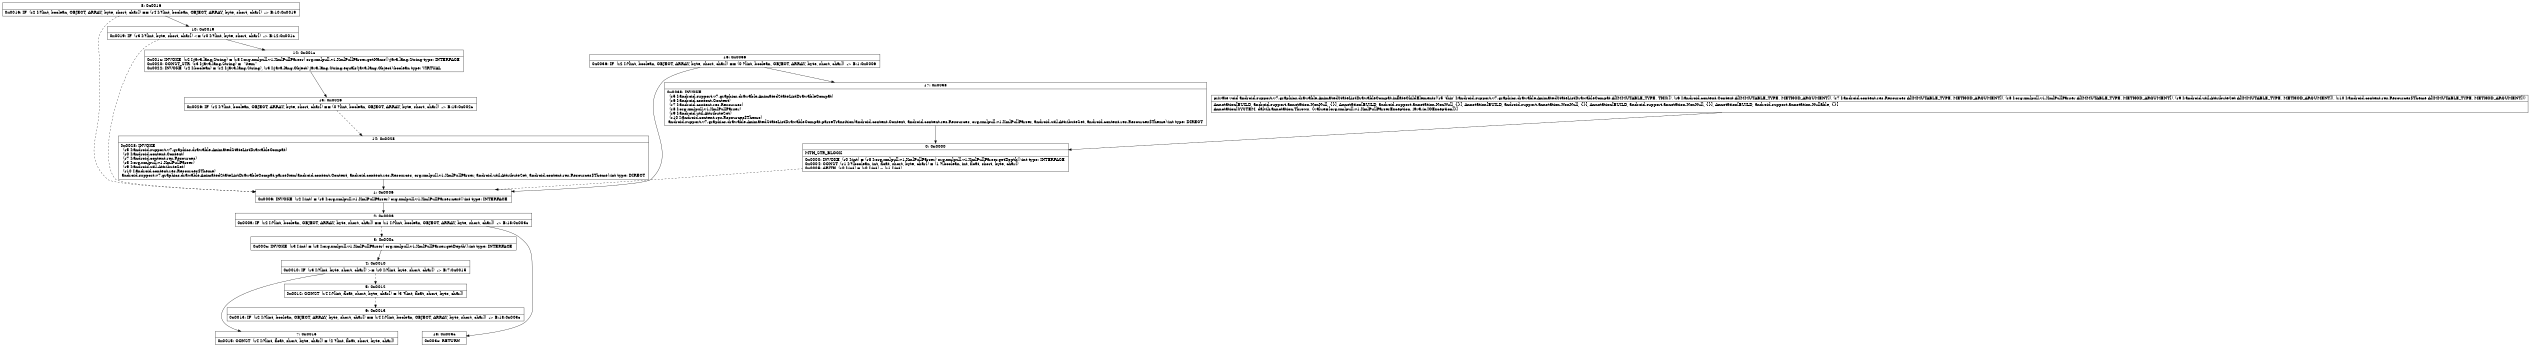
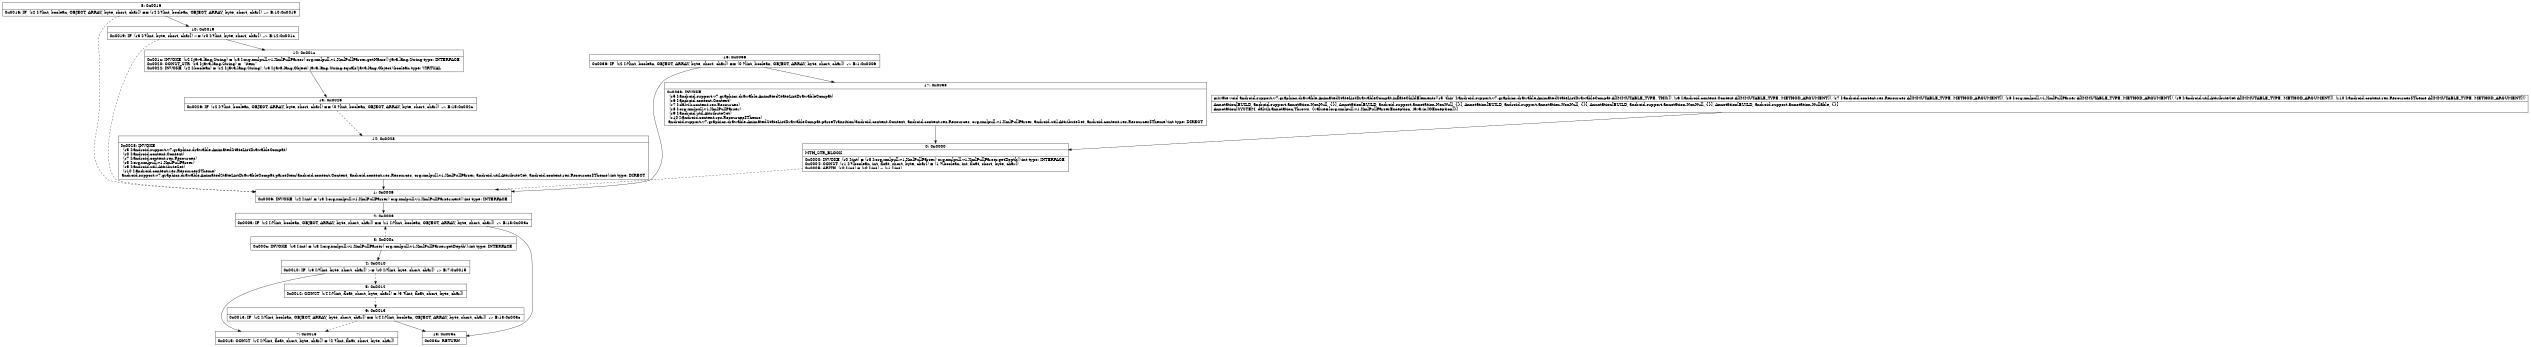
(705, 105) -> (703, 105)
(382, 230) -> (385, 233)
none -> (342, 326)
none -> (408, 326)
